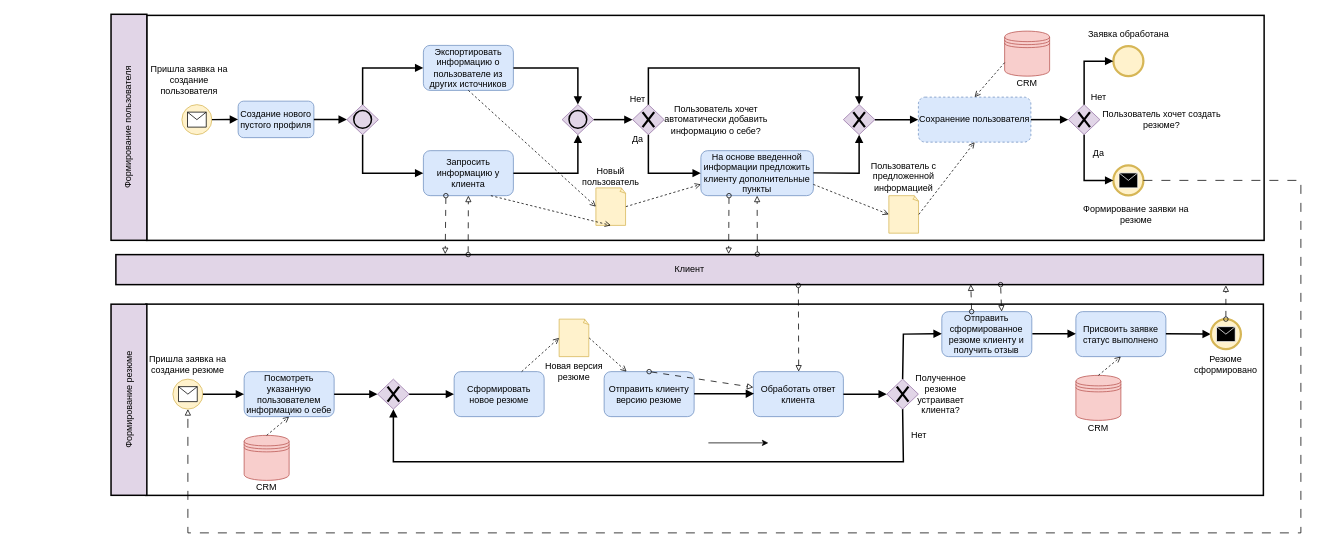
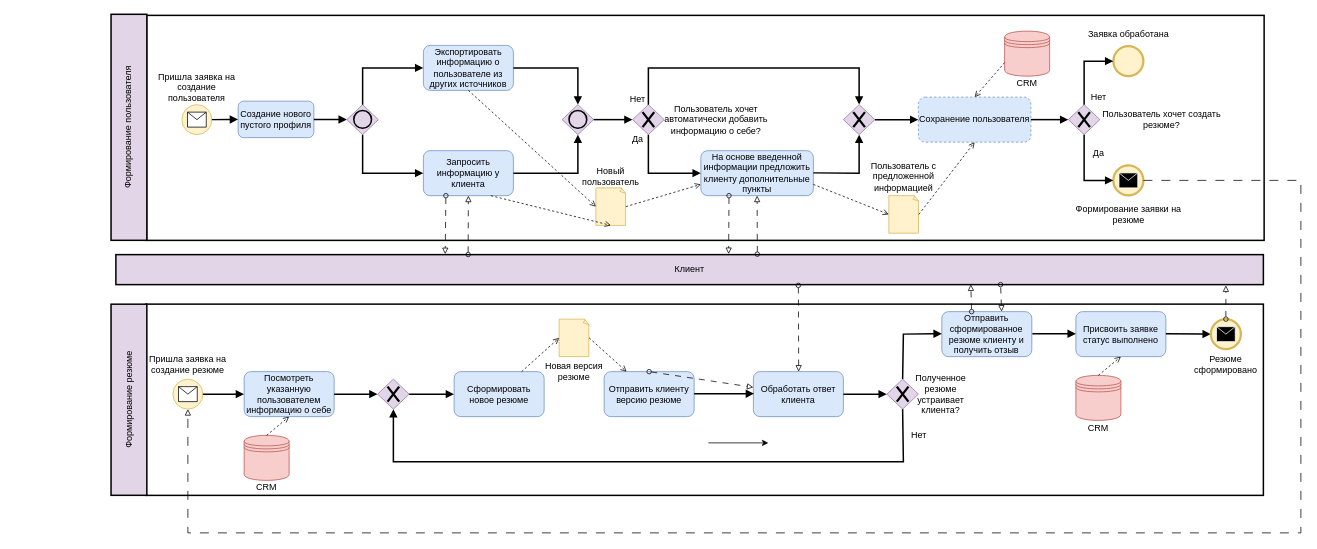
(189, 80) -> (197, 87)
(1136, 214) -> (1128, 214)
